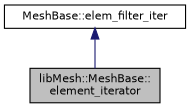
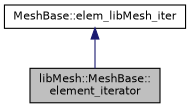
(95, 17) -> (95, 17)
